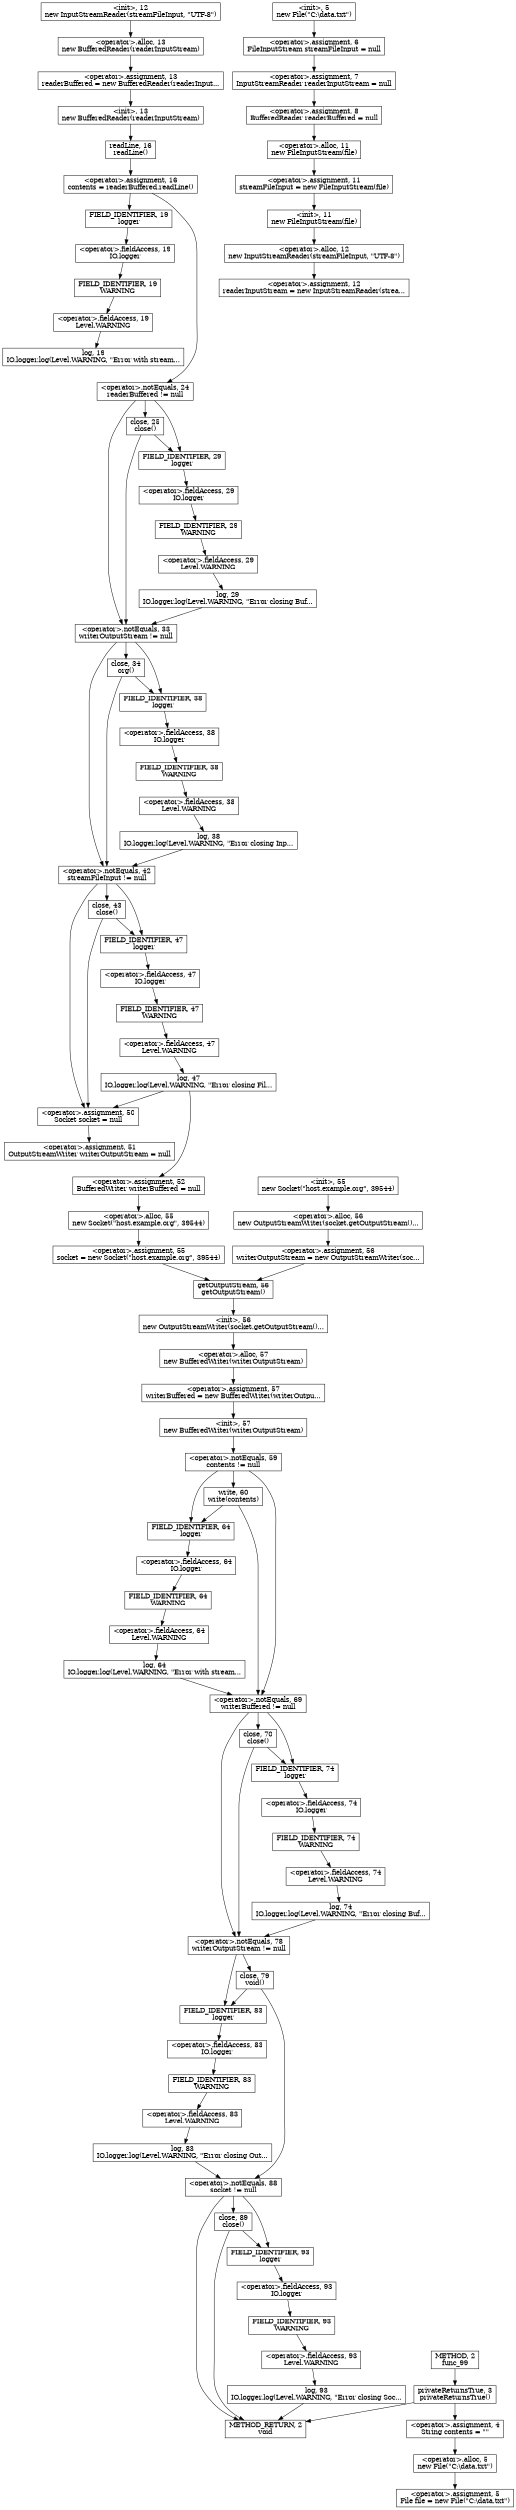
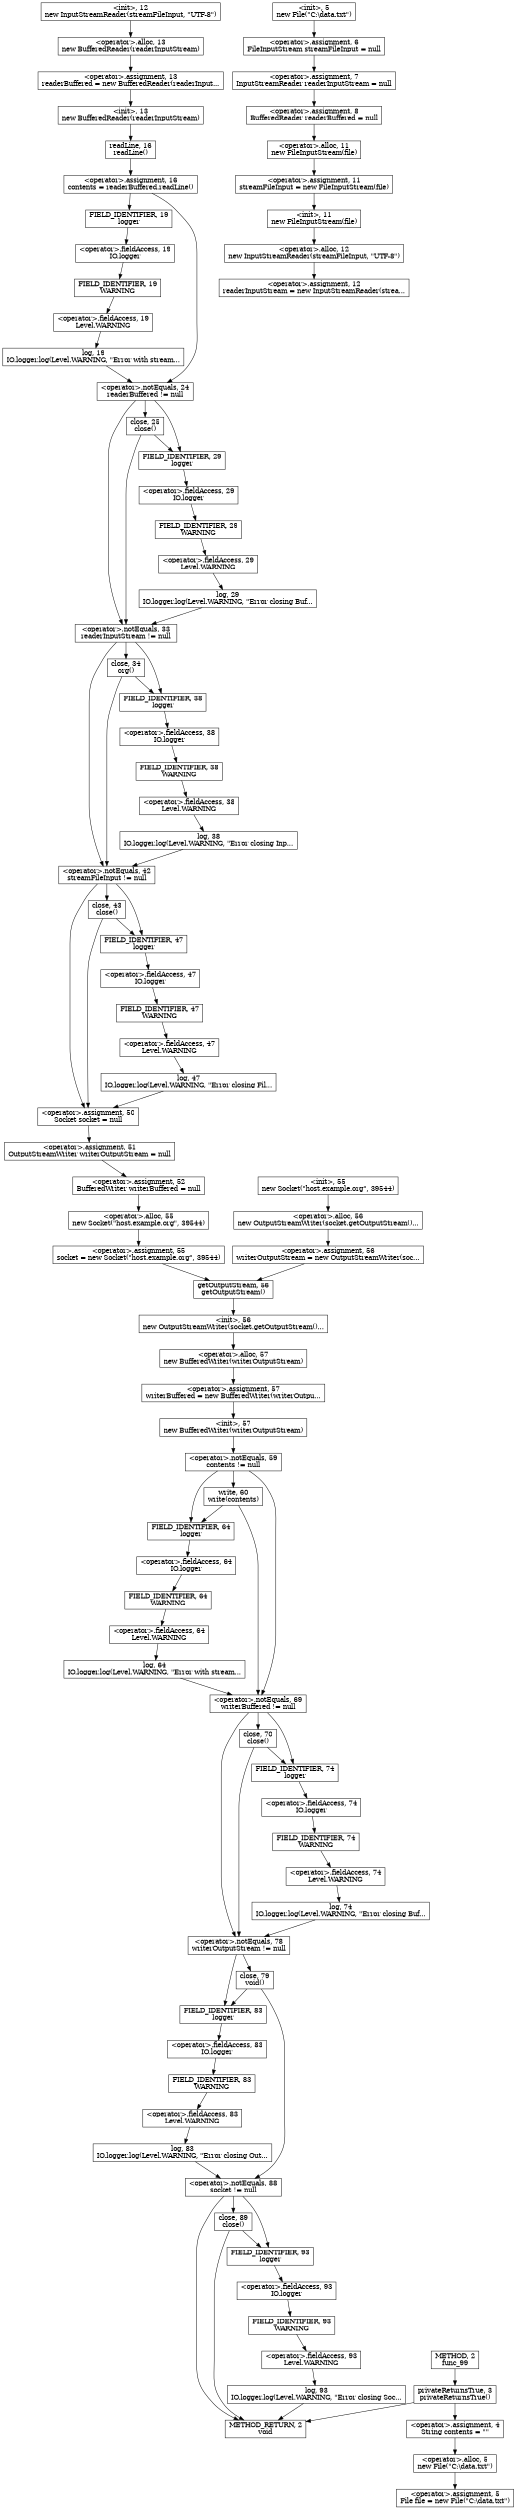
none -> (117, 373)
(126, 637) -> (126, 637)
(188, 1137) -> (112, 1167)
